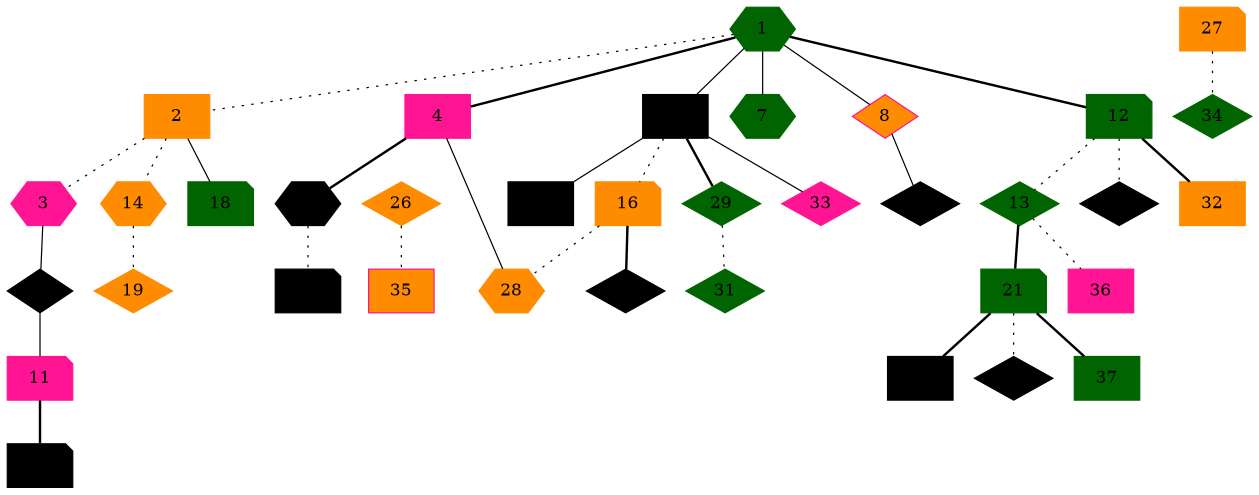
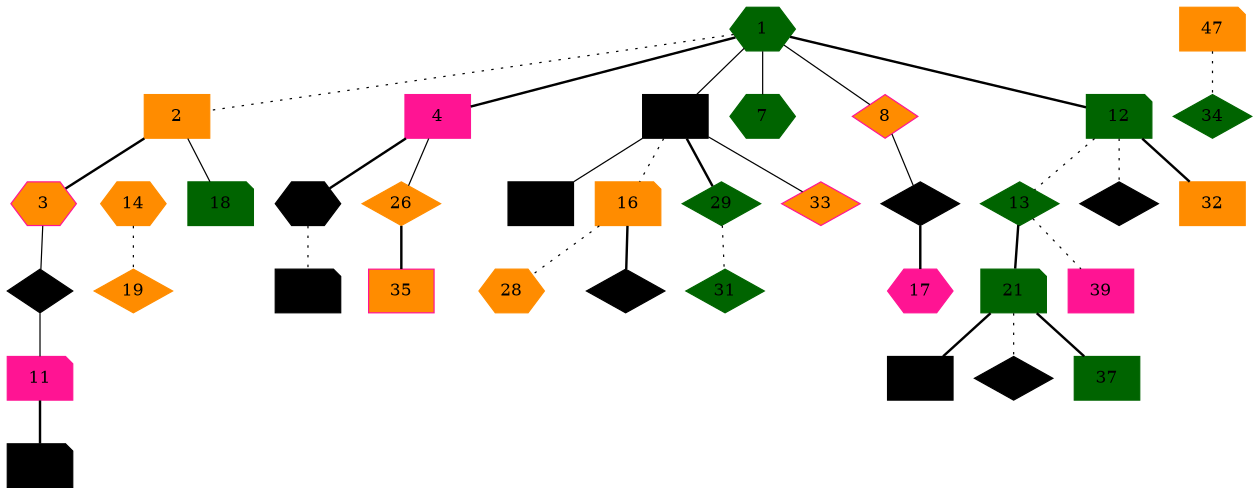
(1212, 29) -> (1212, 29)
(155, 160) -> none
(105, 163) -> (105, 163)
(44, 204) -> (44, 204)
(475, 204) -> (419, 162)
(821, 204) -> (821, 204)
(401, 247) -> (401, 247)
none -> (920, 291)
(1101, 291) -> (1101, 291)
